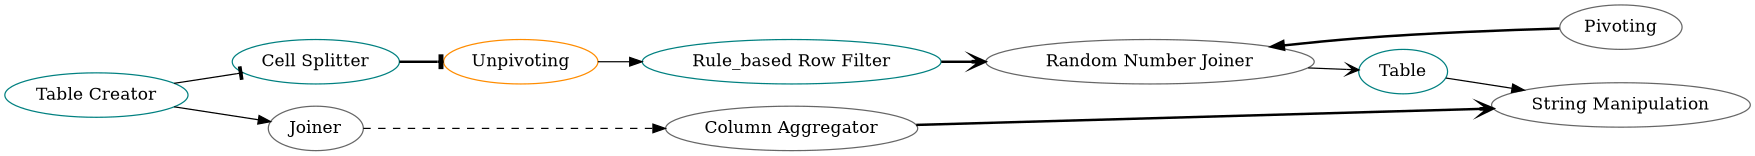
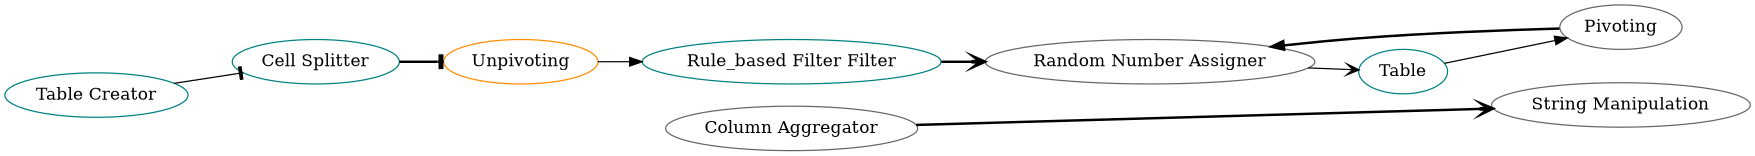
(792, 62) -> (792, 62)
(1150, 62) -> (1150, 62)
(1479, 83) -> (1500, 52)
(316, 128) -> none
